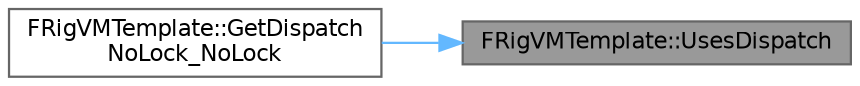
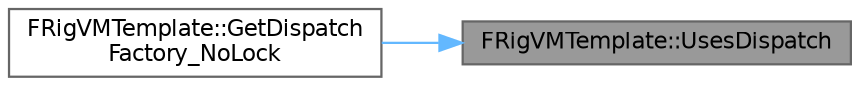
(195, 43) -> (195, 43)
